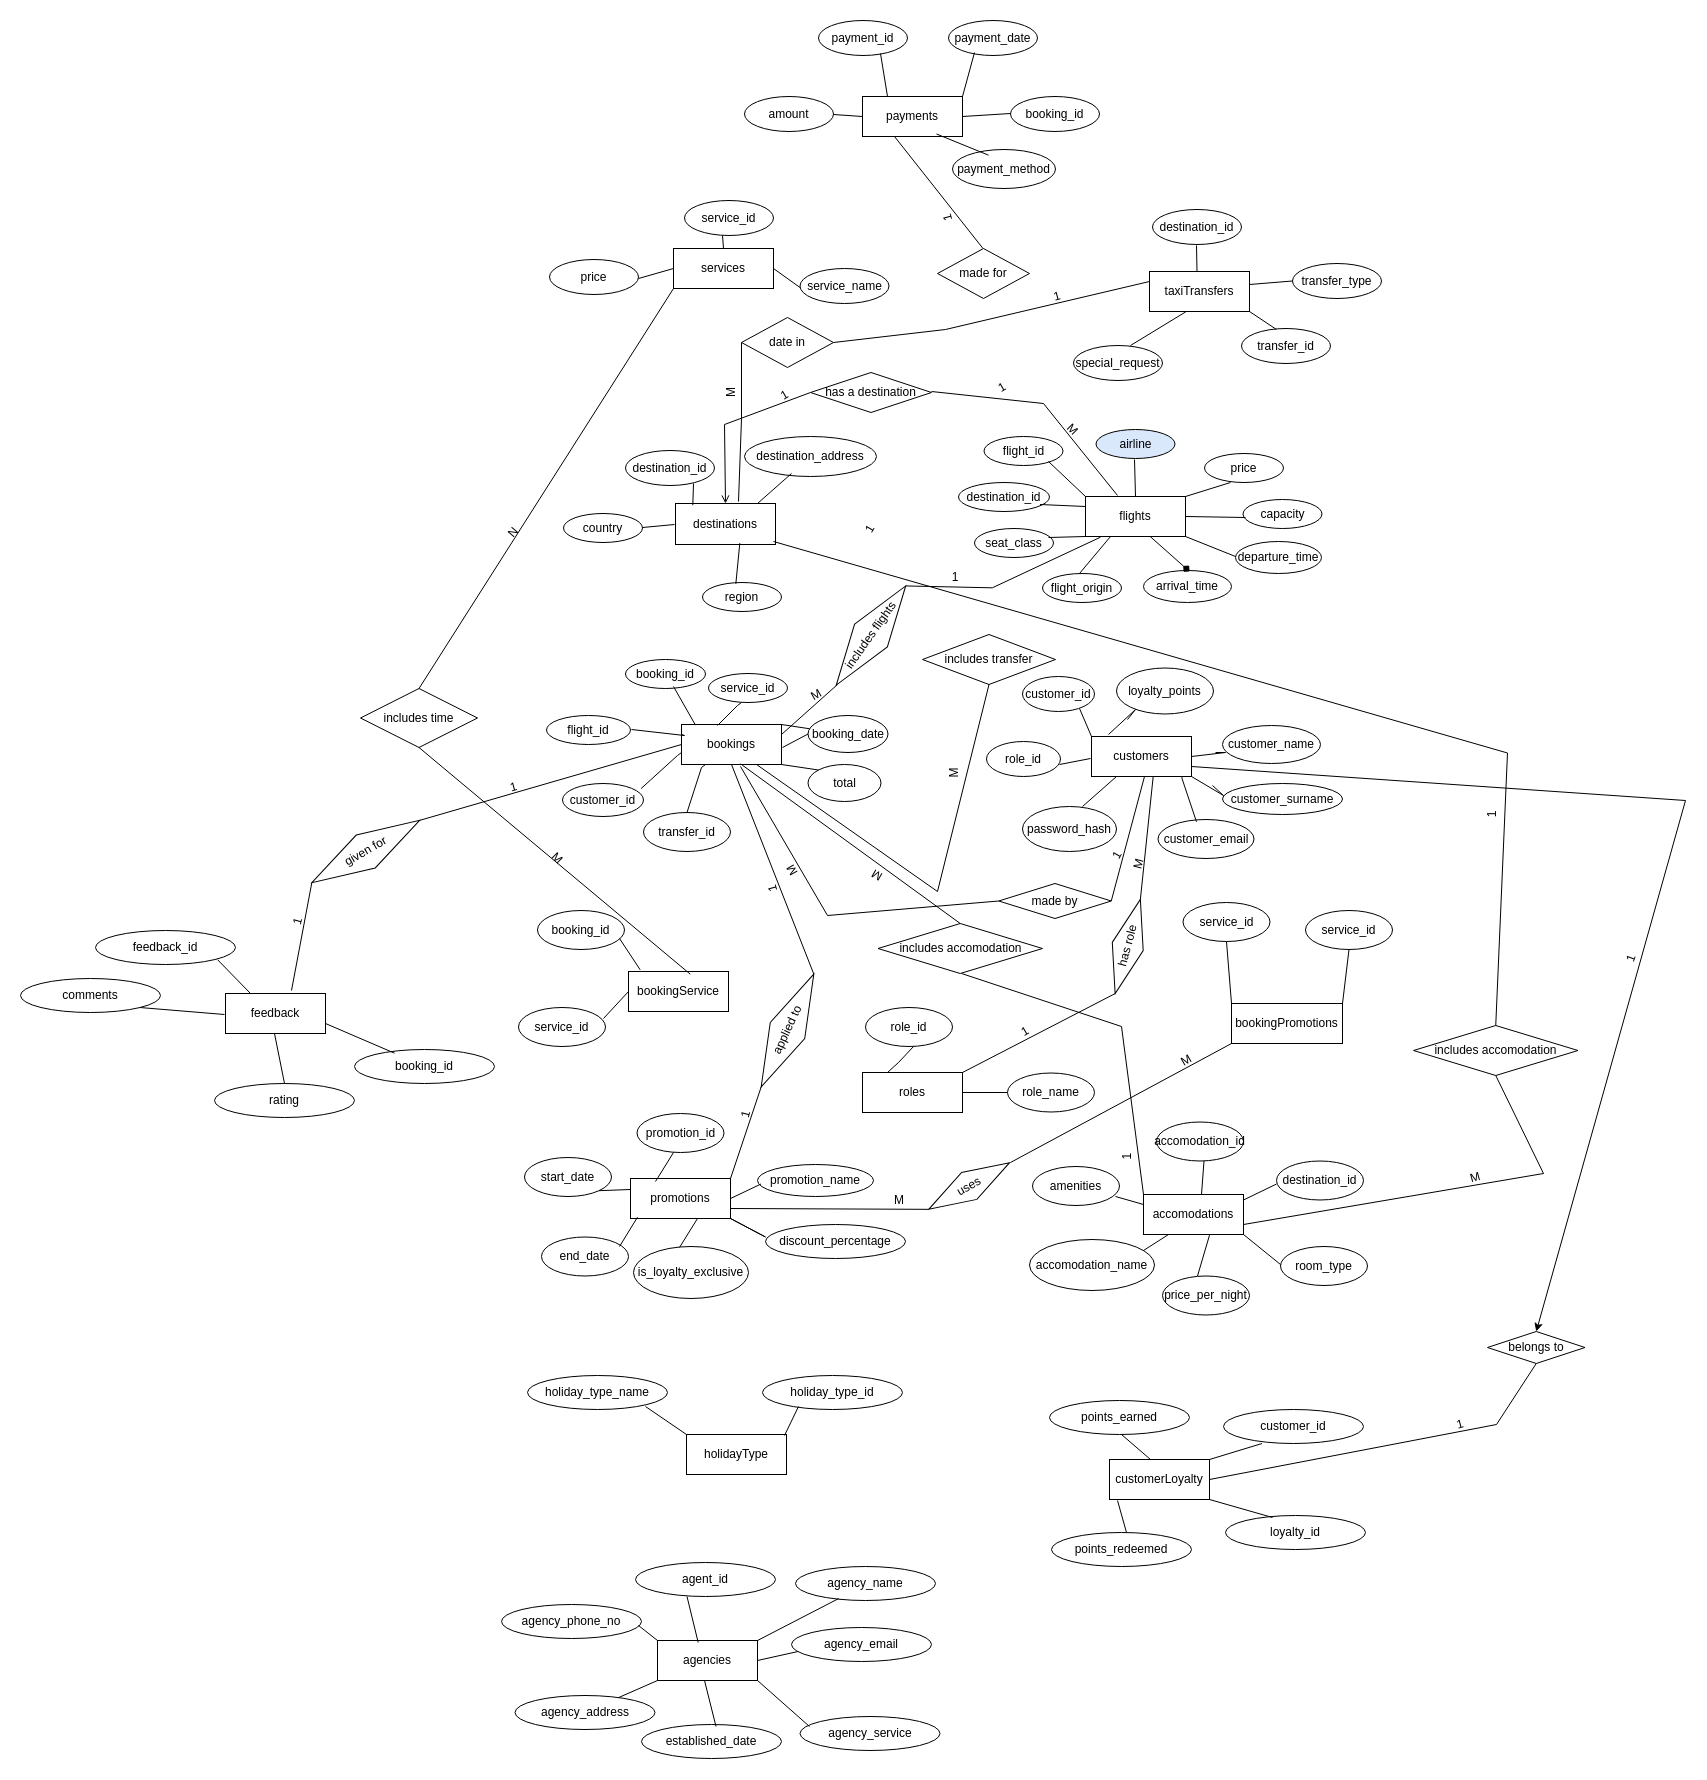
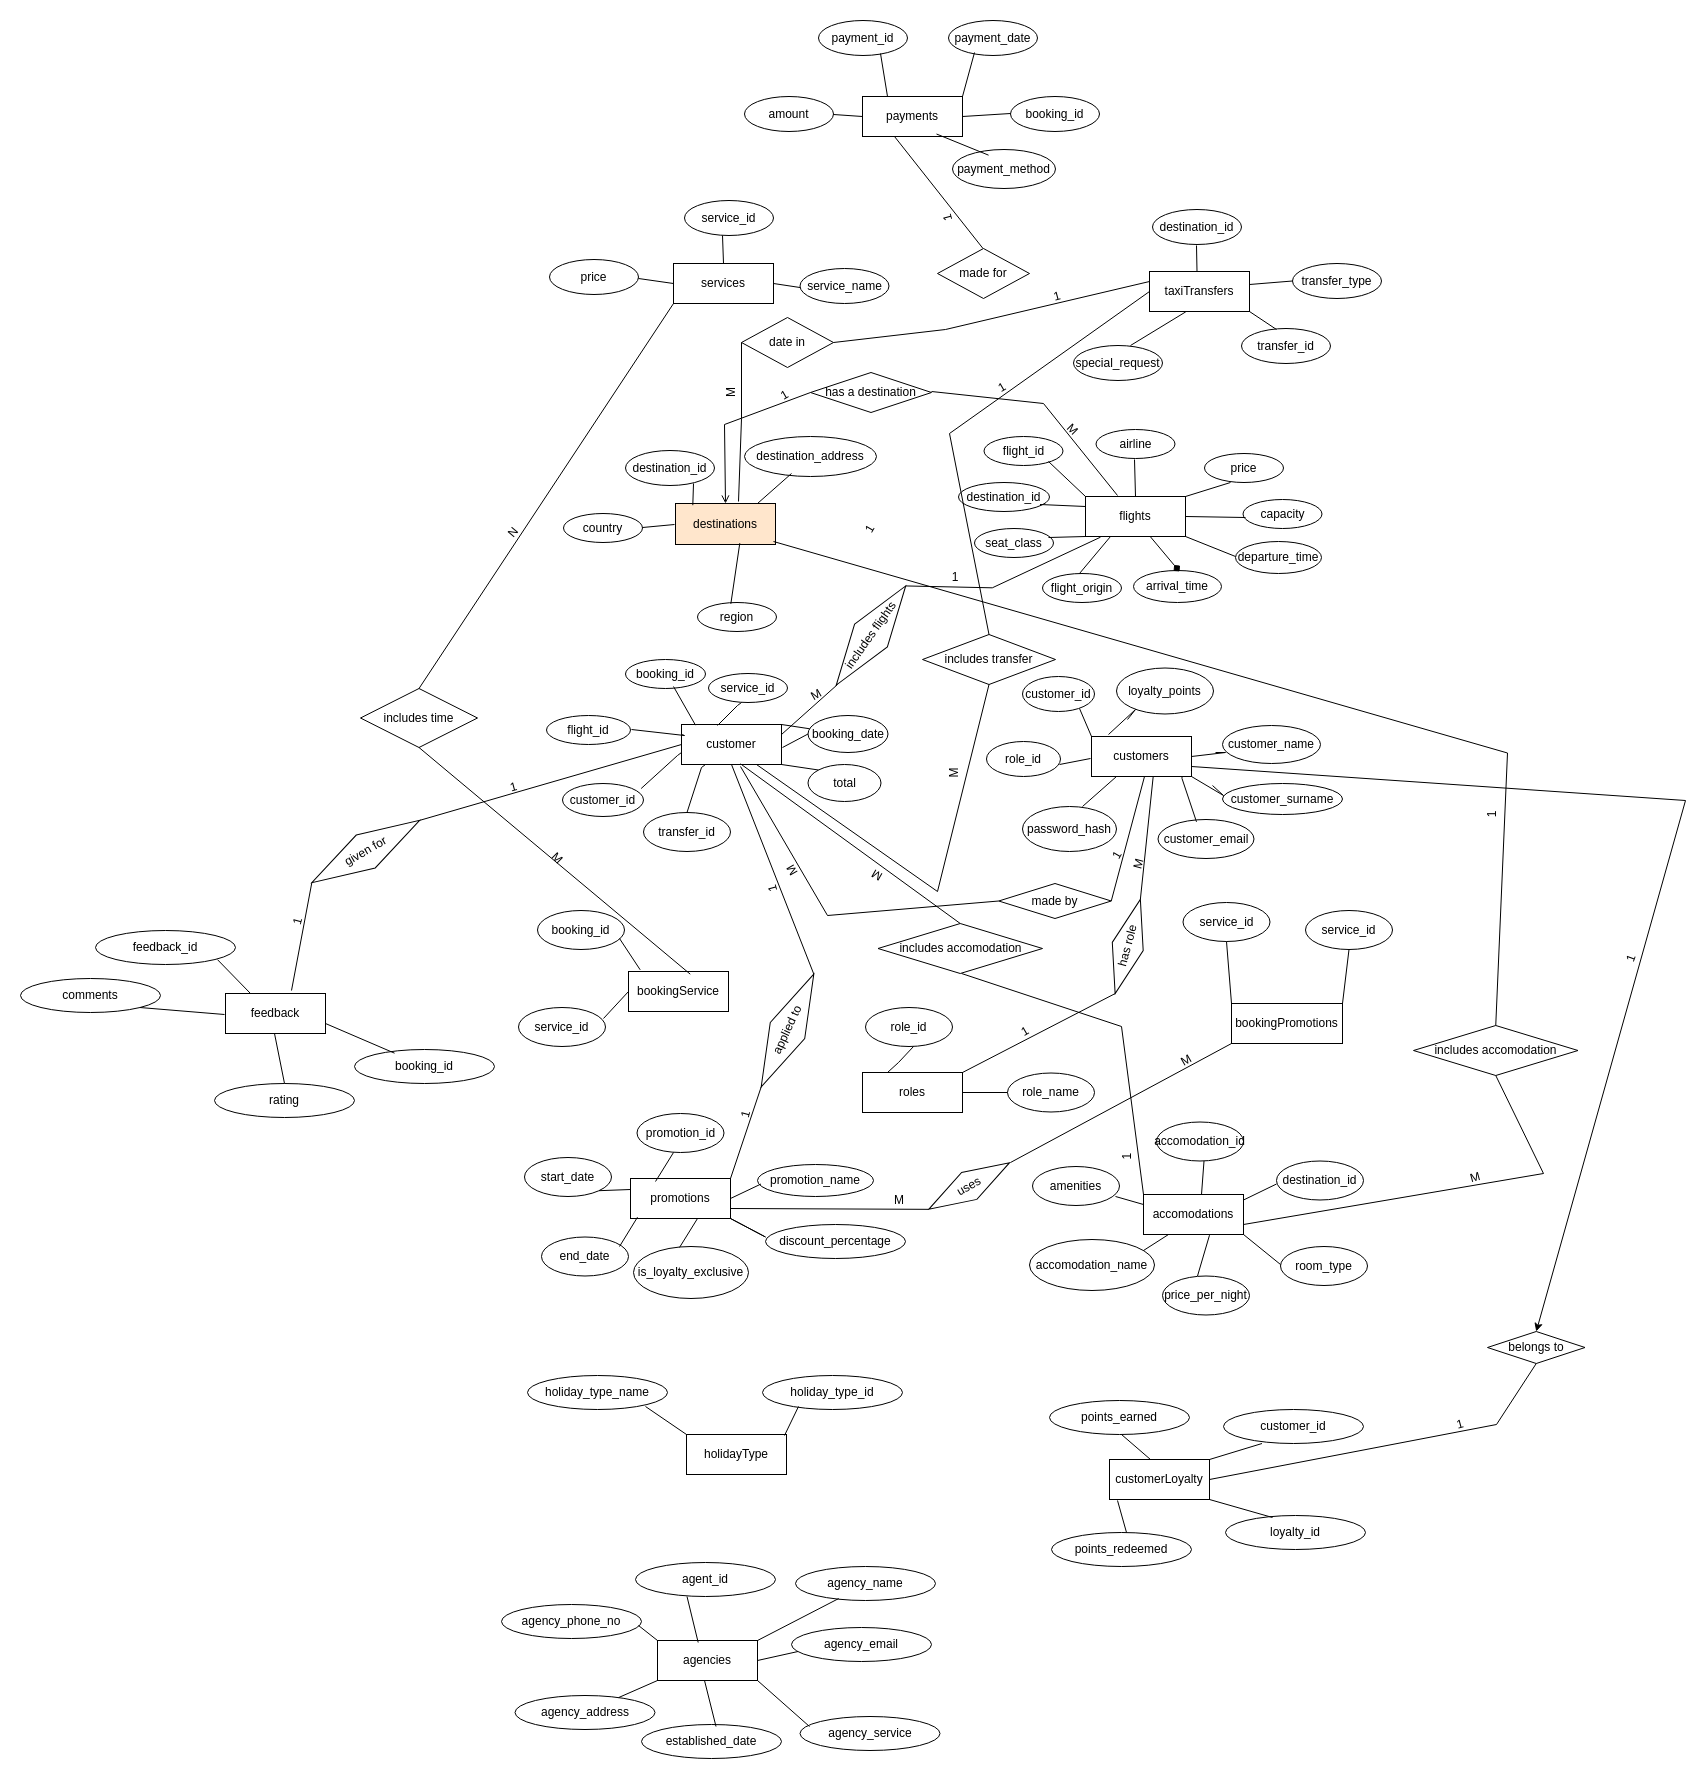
(724, 269) -> (724, 284)
none -> (966, 422)
(1136, 444) -> (1136, 444)
(726, 524) -> (726, 524)
(1188, 587) -> (1178, 587)
(742, 597) -> (737, 617)
(732, 745) -> (732, 745)
